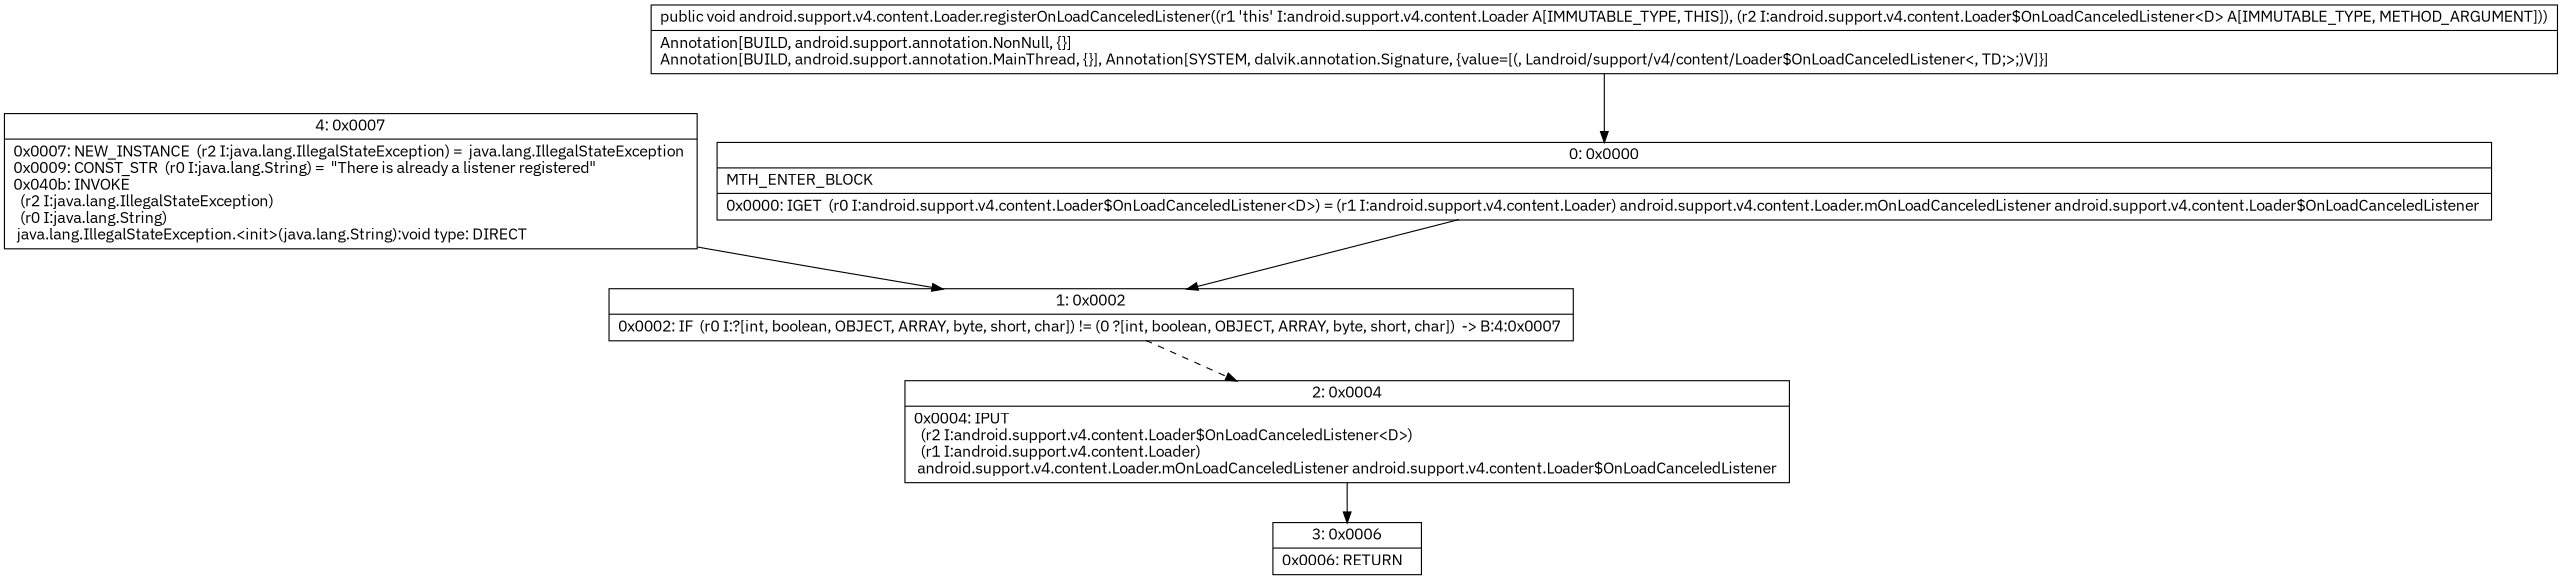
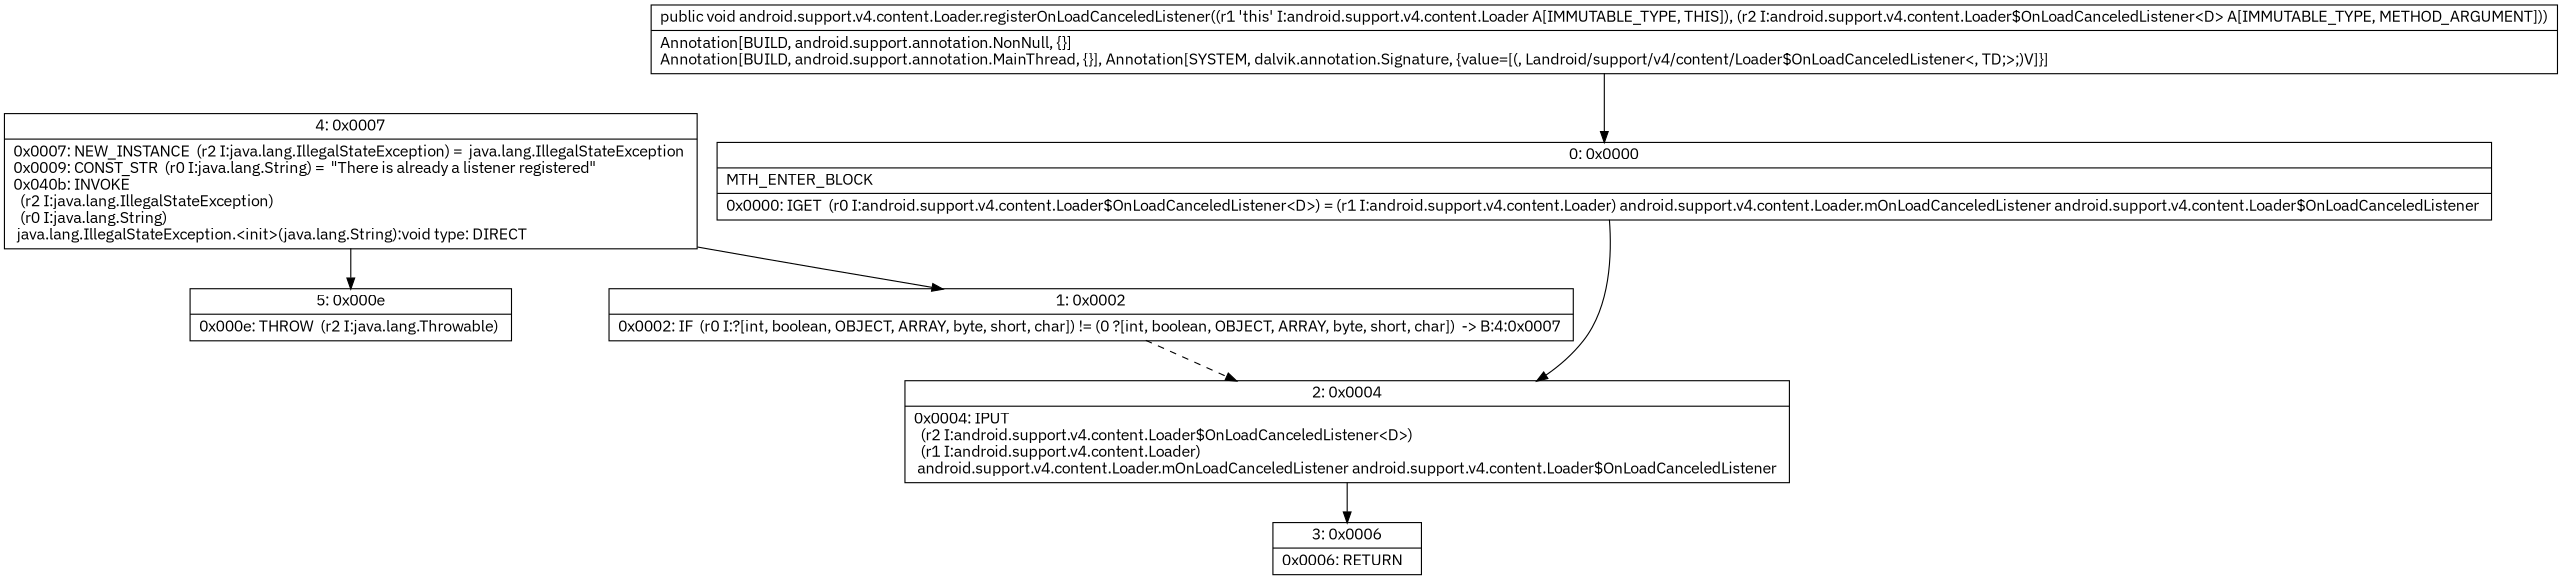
(1328, 253) -> (1601, 307)
none -> (351, 315)
